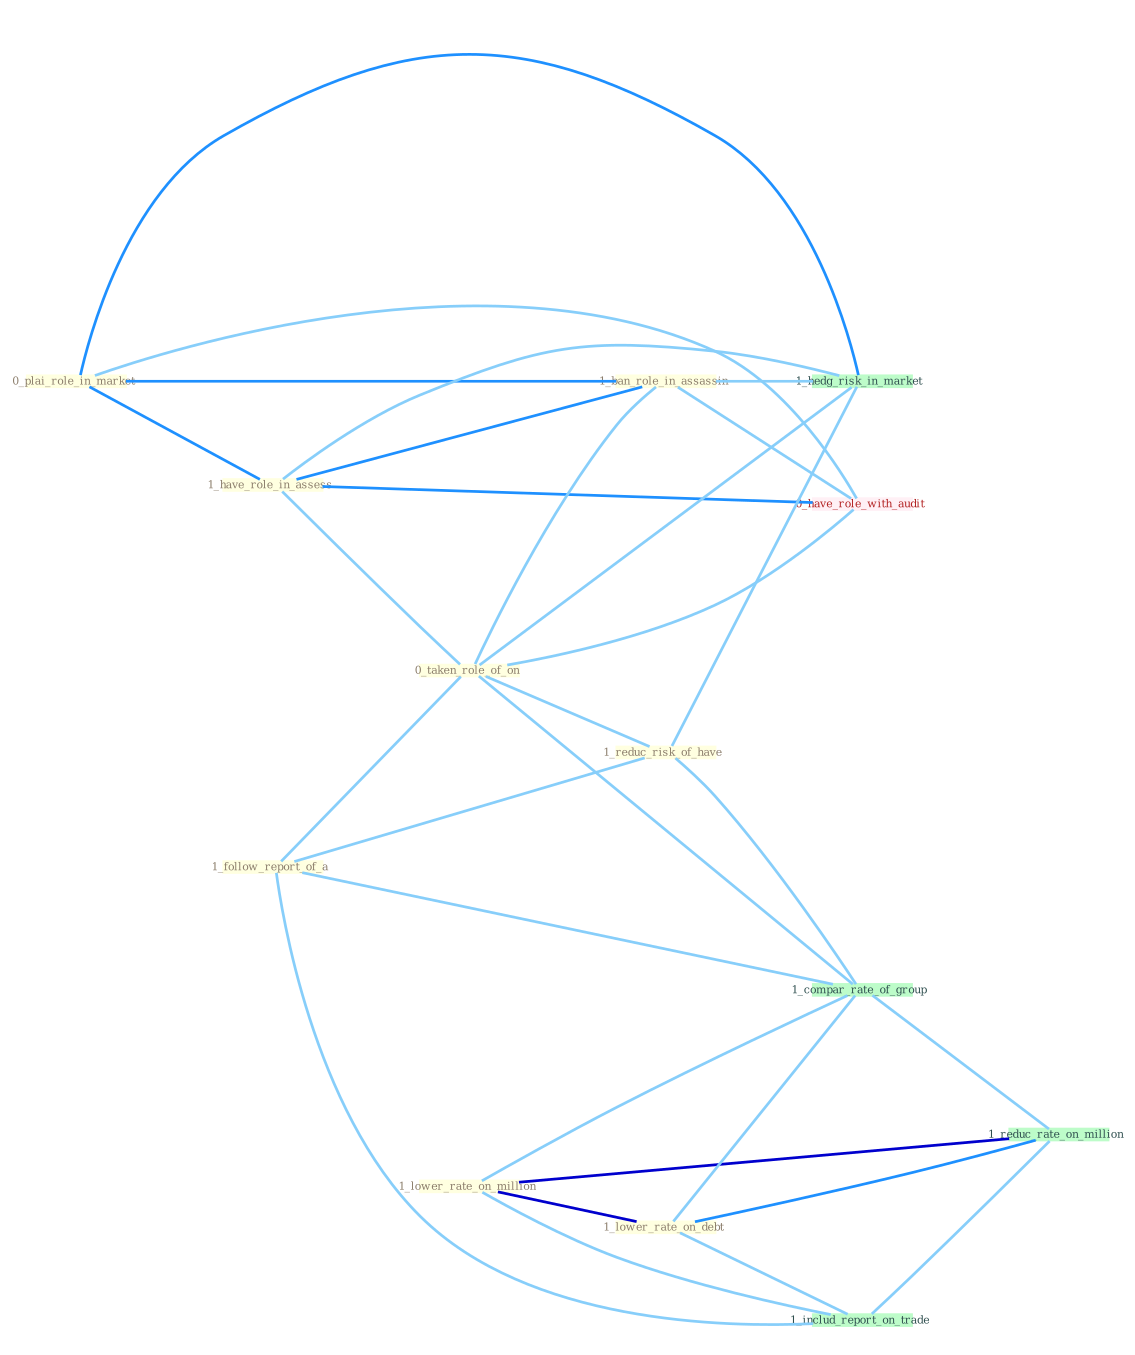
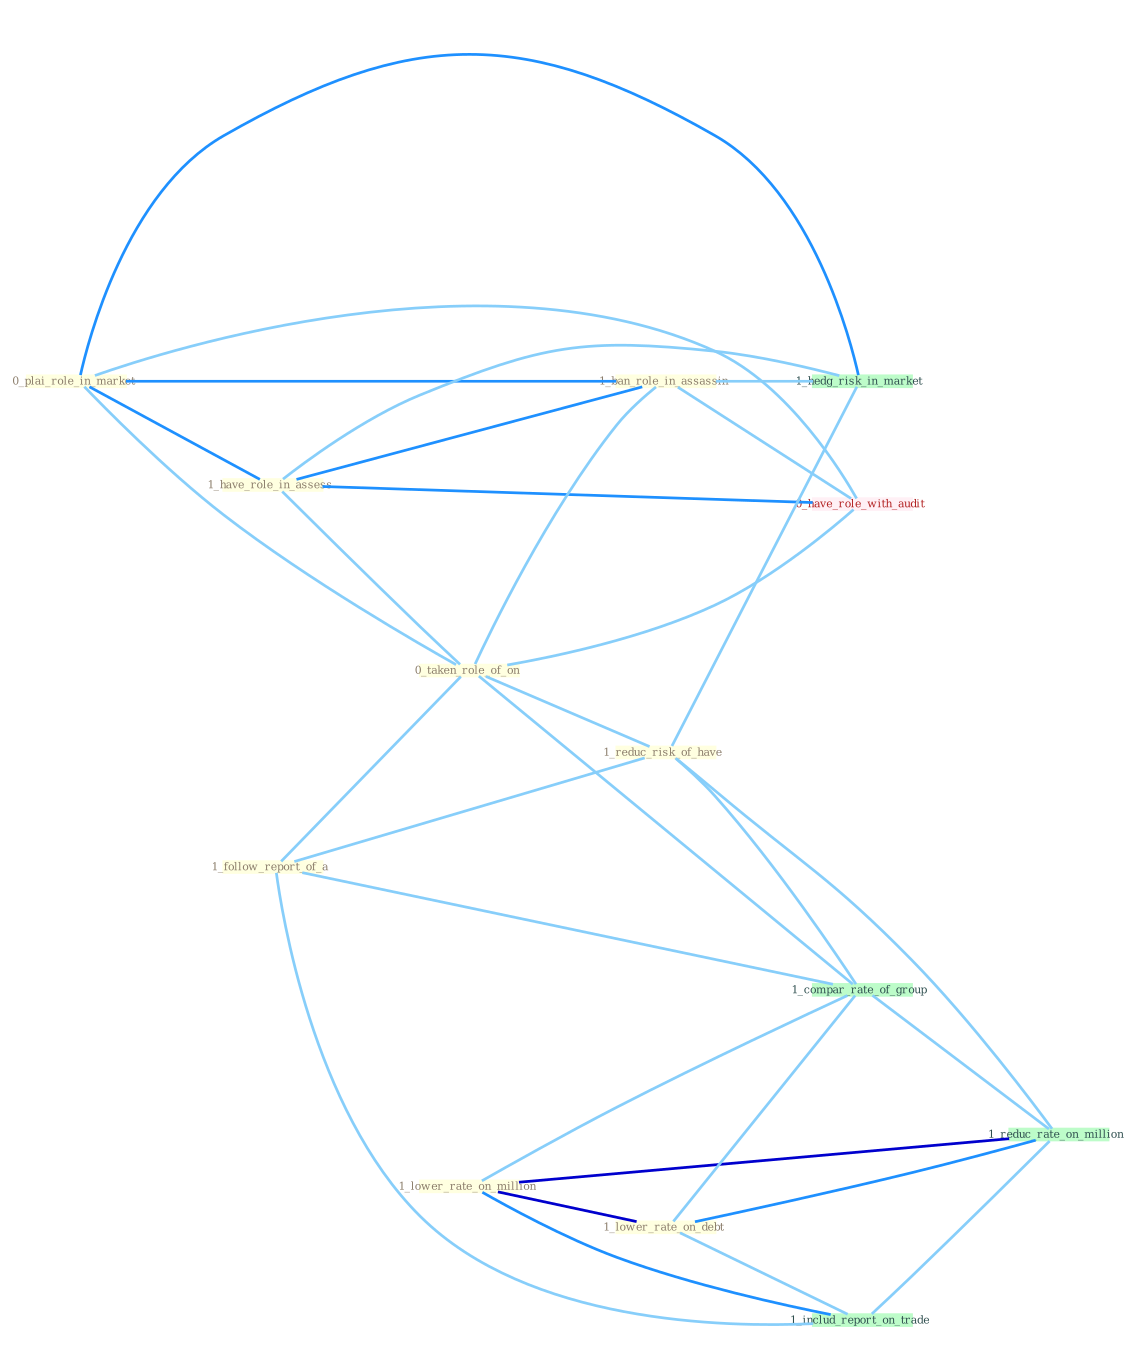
(666, 526) -> (259, 541)
none -> (880, 928)
(651, 1269) -> (651, 1269)
